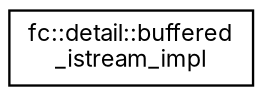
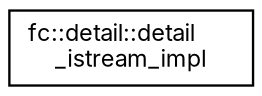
(131, 48) -> (131, 48)
